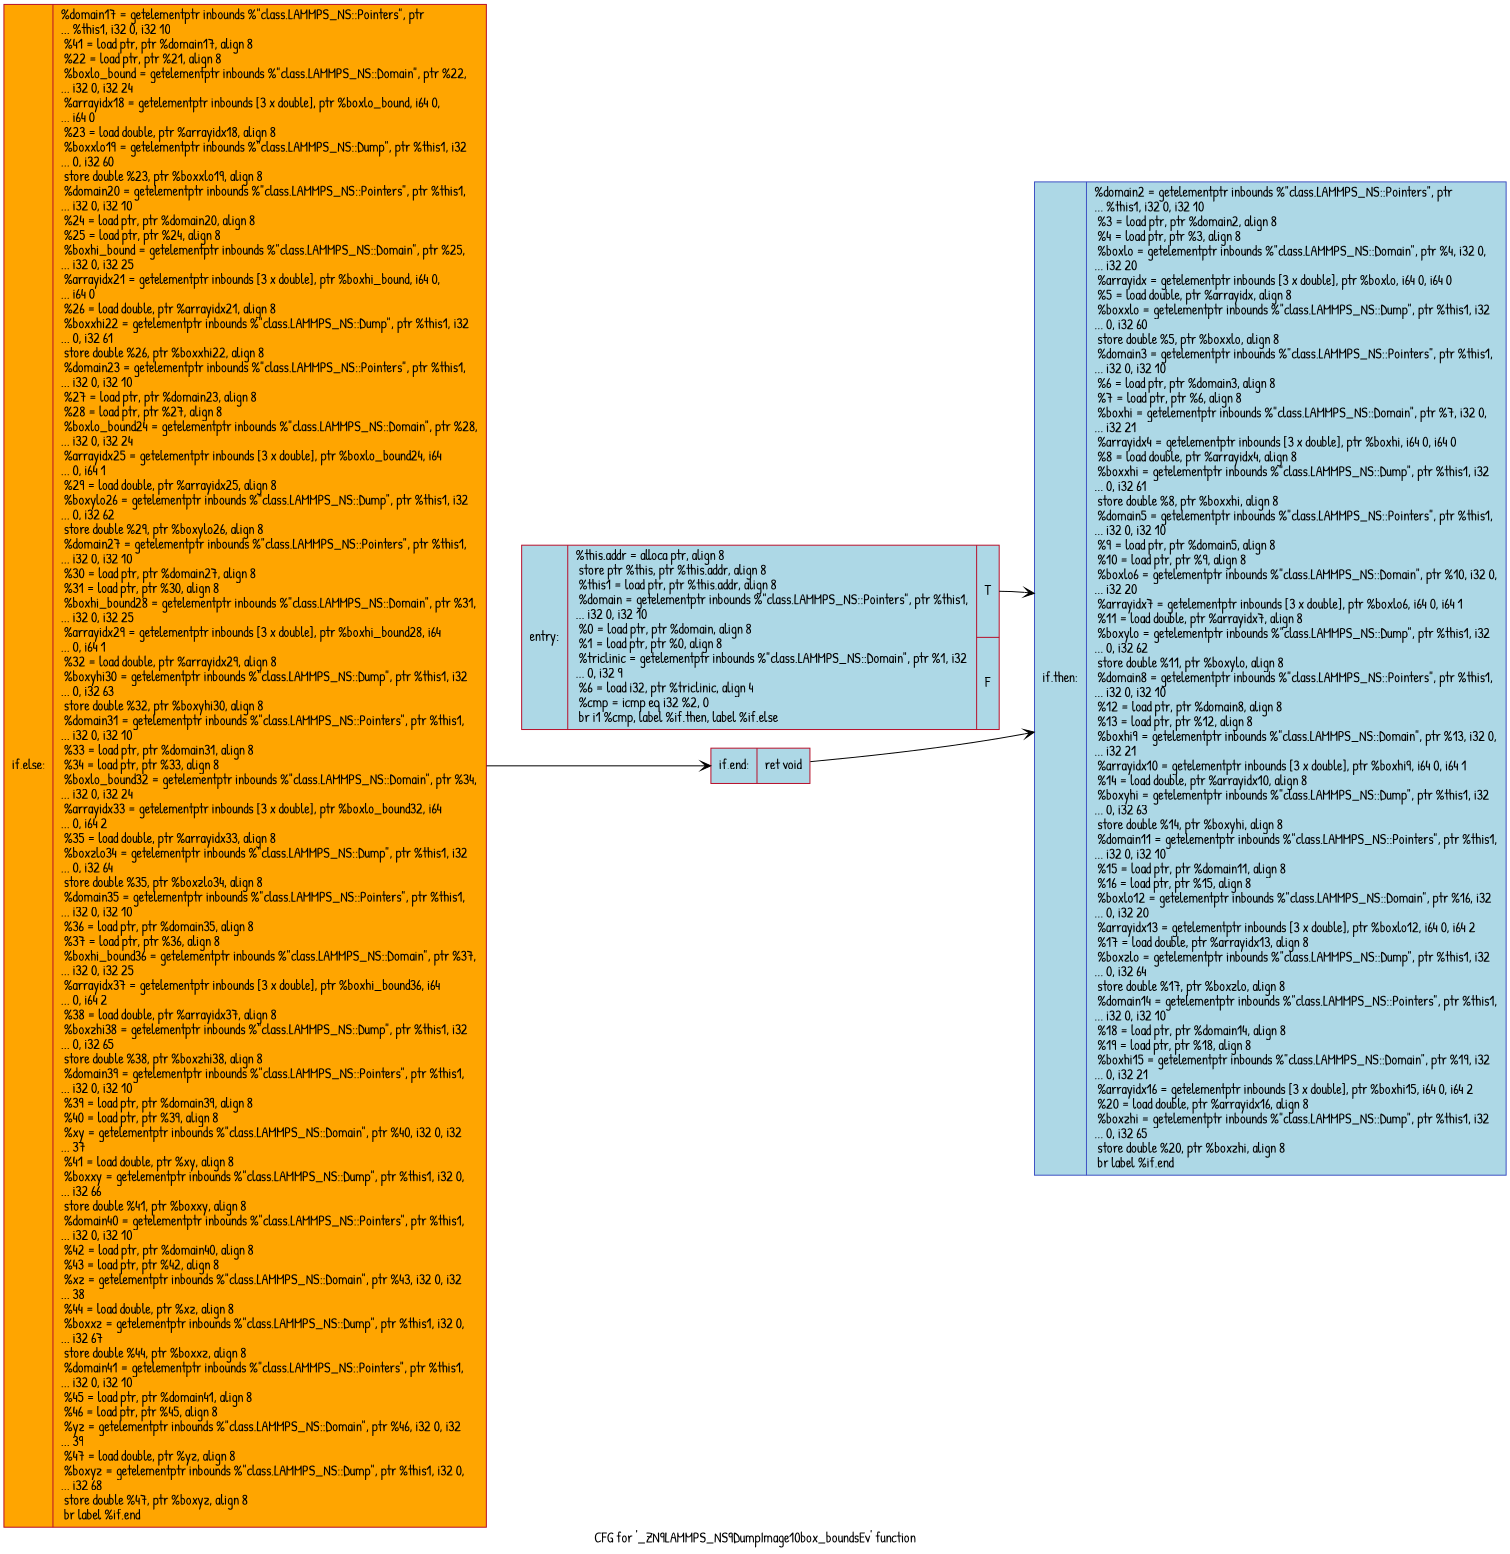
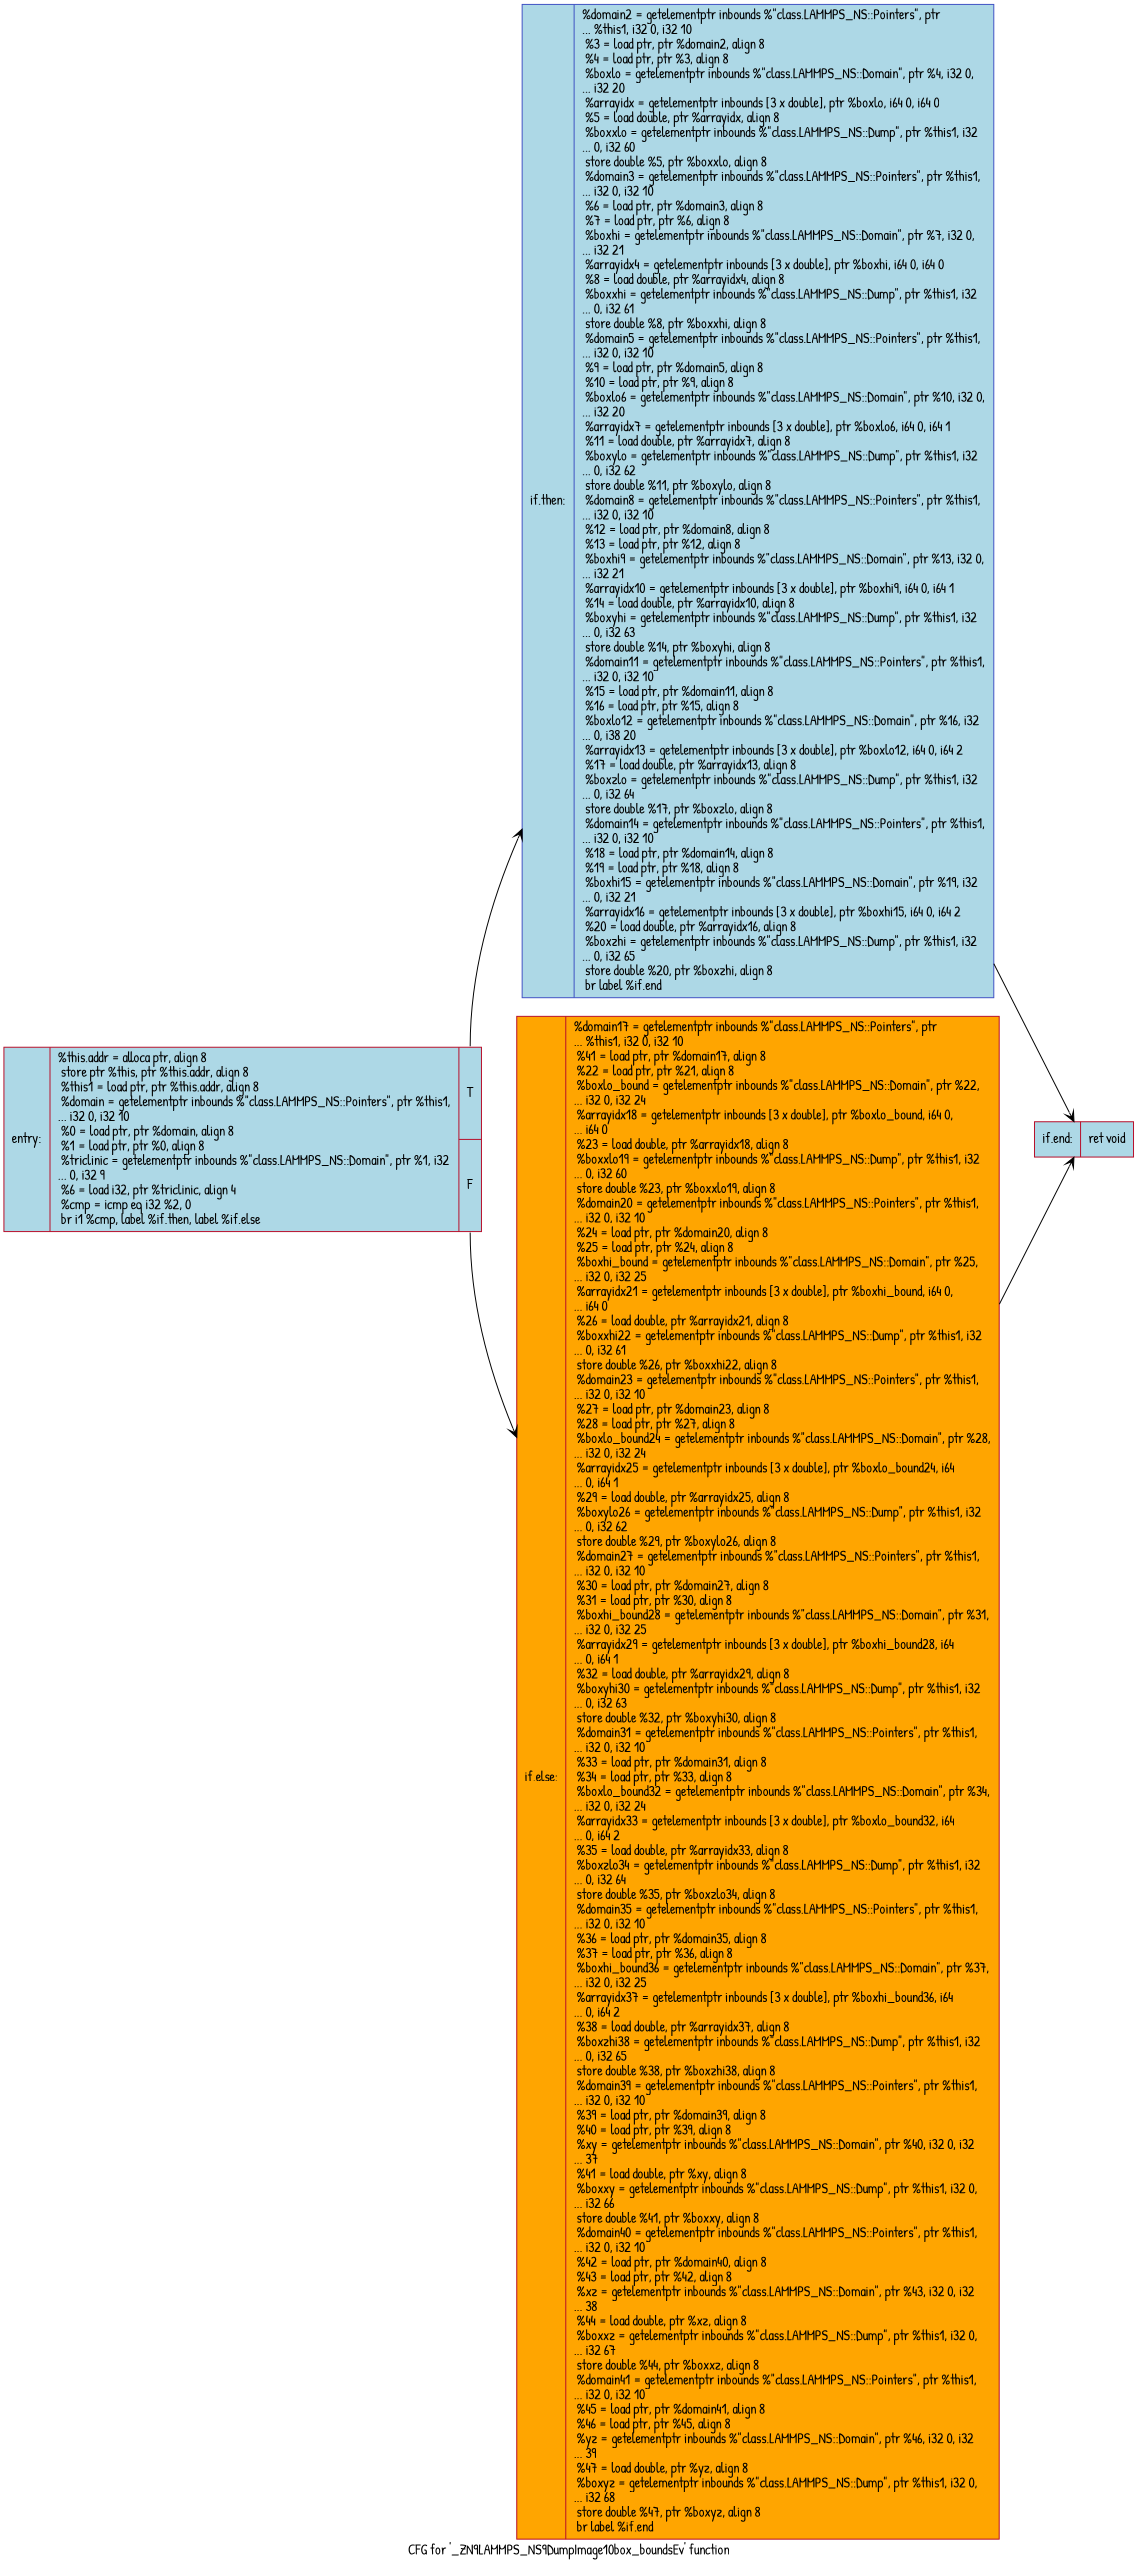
(918, 750) -> (1032, 1038)
(1122, 913) -> (609, 736)
none -> (482, 1332)
